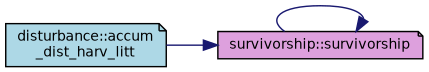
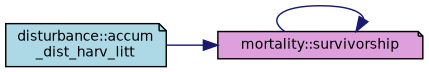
(320, 45) -> (320, 45)
